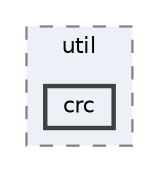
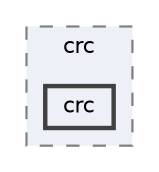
(79, 47) -> (79, 47)
